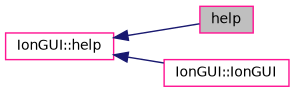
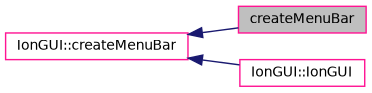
(227, 20) -> (302, 20)
(60, 46) -> (97, 46)
